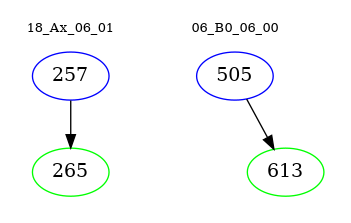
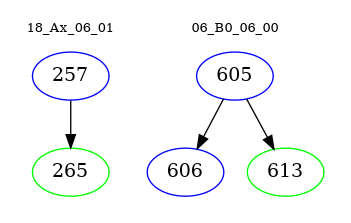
(235, 76) -> (235, 76)
none -> (186, 172)
